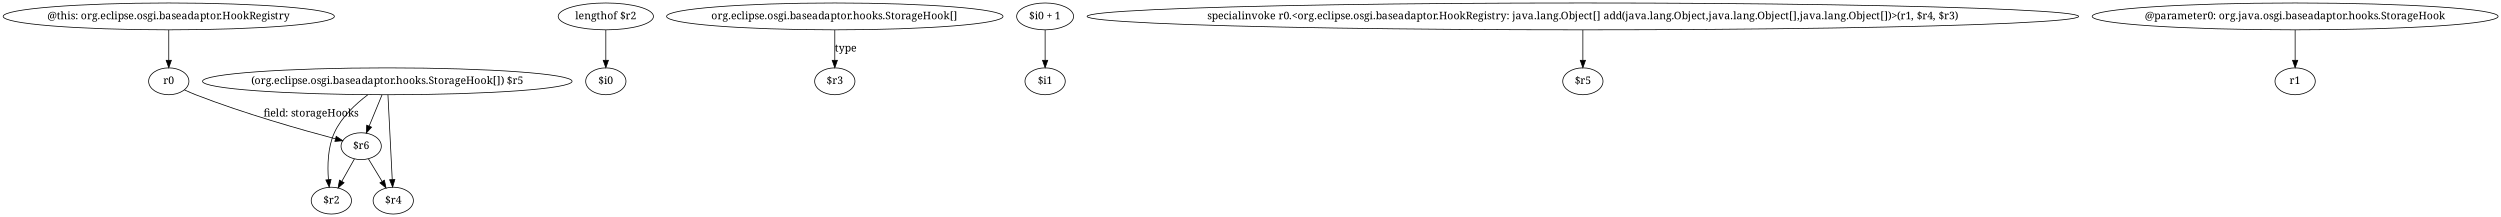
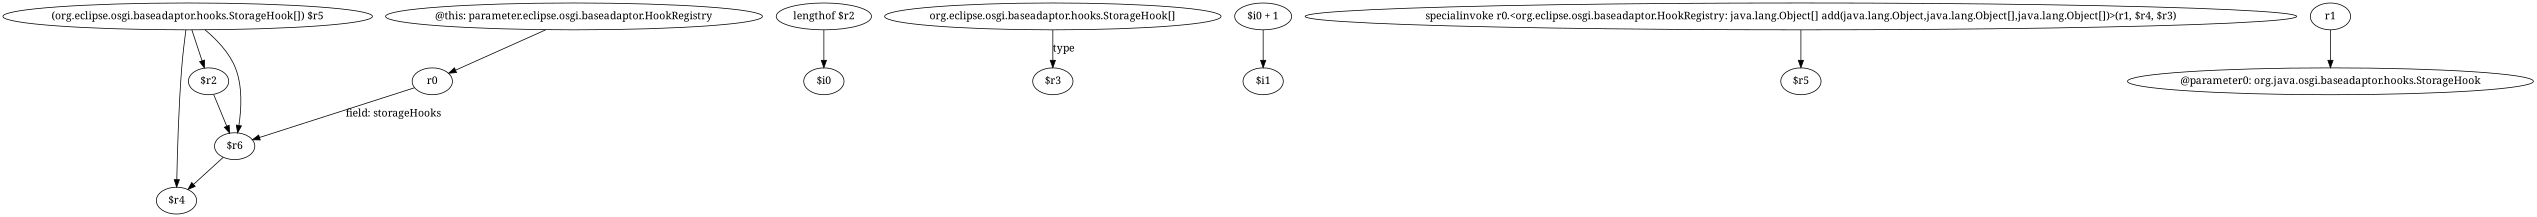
(169, 16) -> (574, 16)
(2295, 45) -> (2330, 45)
(348, 170) -> (220, 110)
